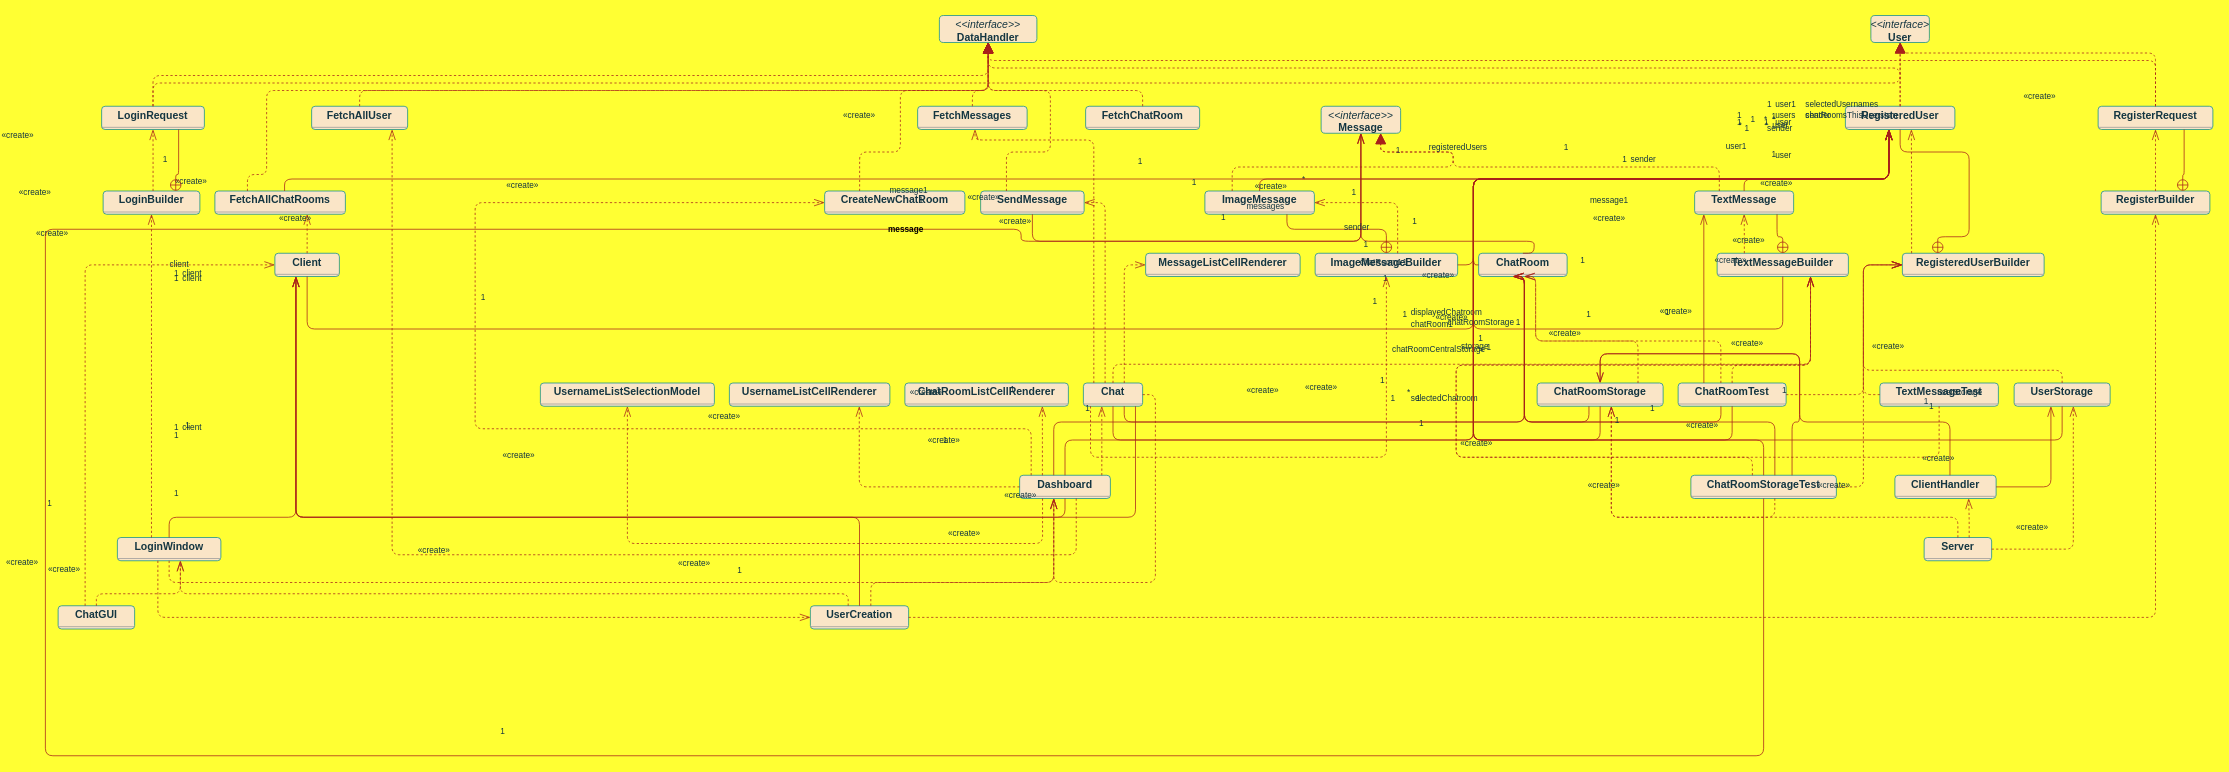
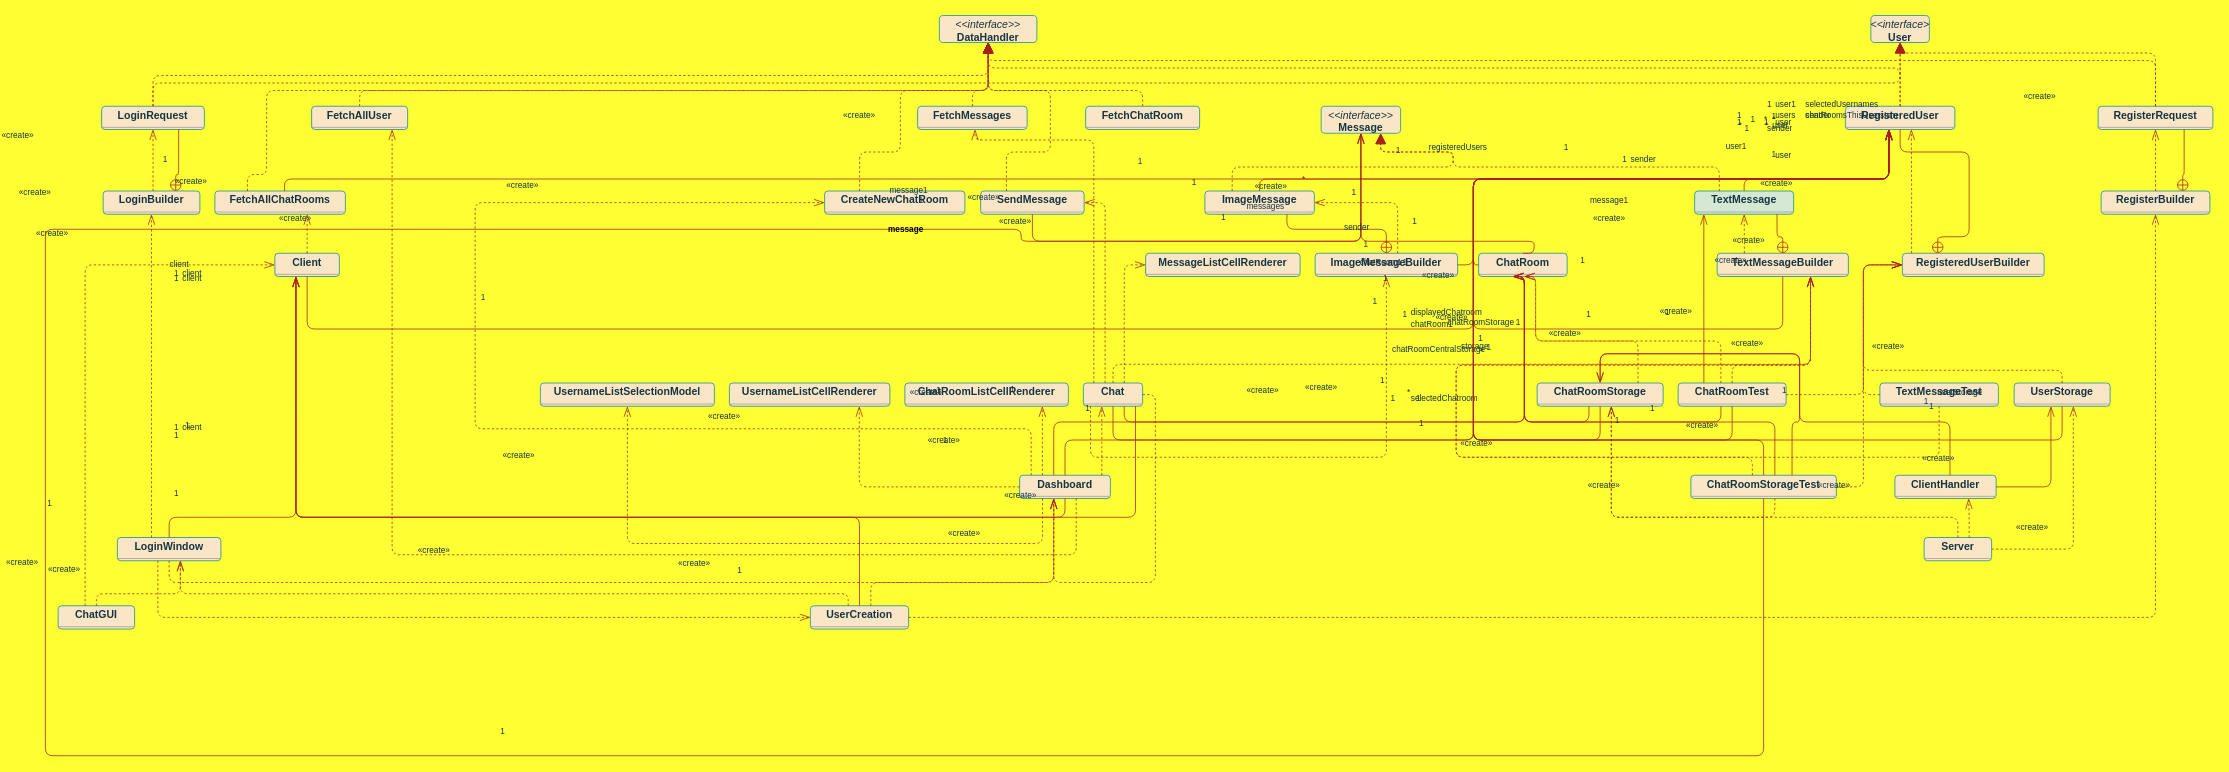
(1744, 203) -> (1744, 203)
